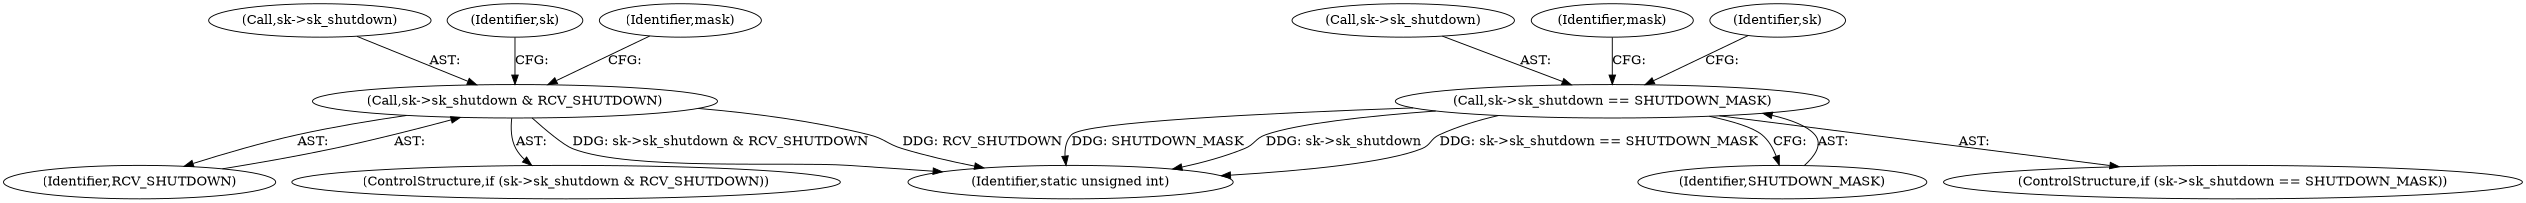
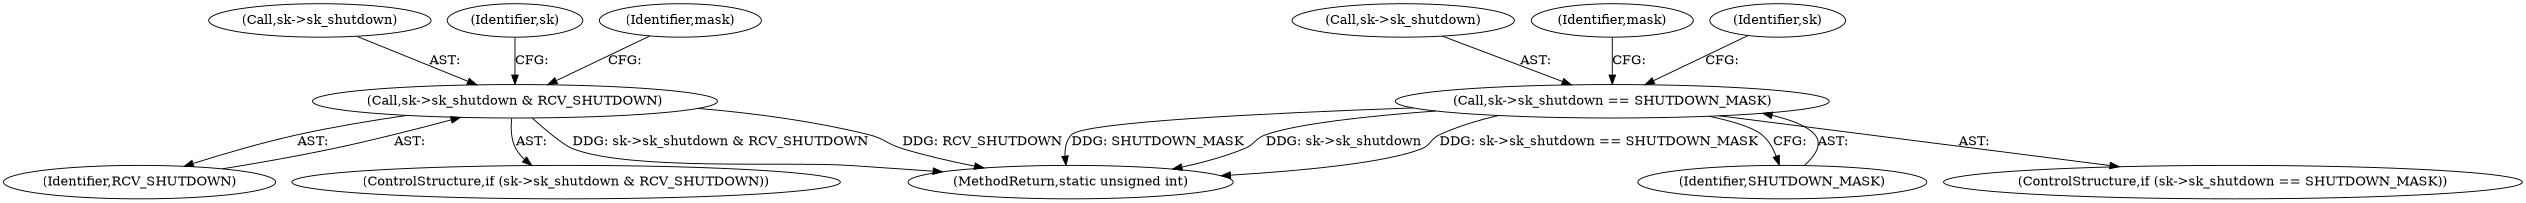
(1071, 182) -> (1071, 182)
